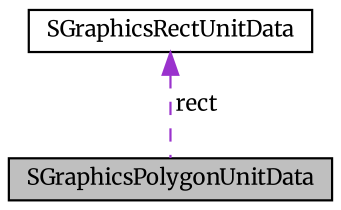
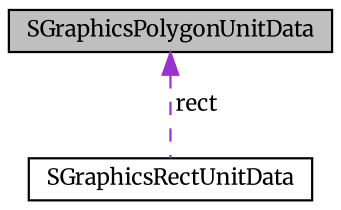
(170, 117) -> (170, 117)
